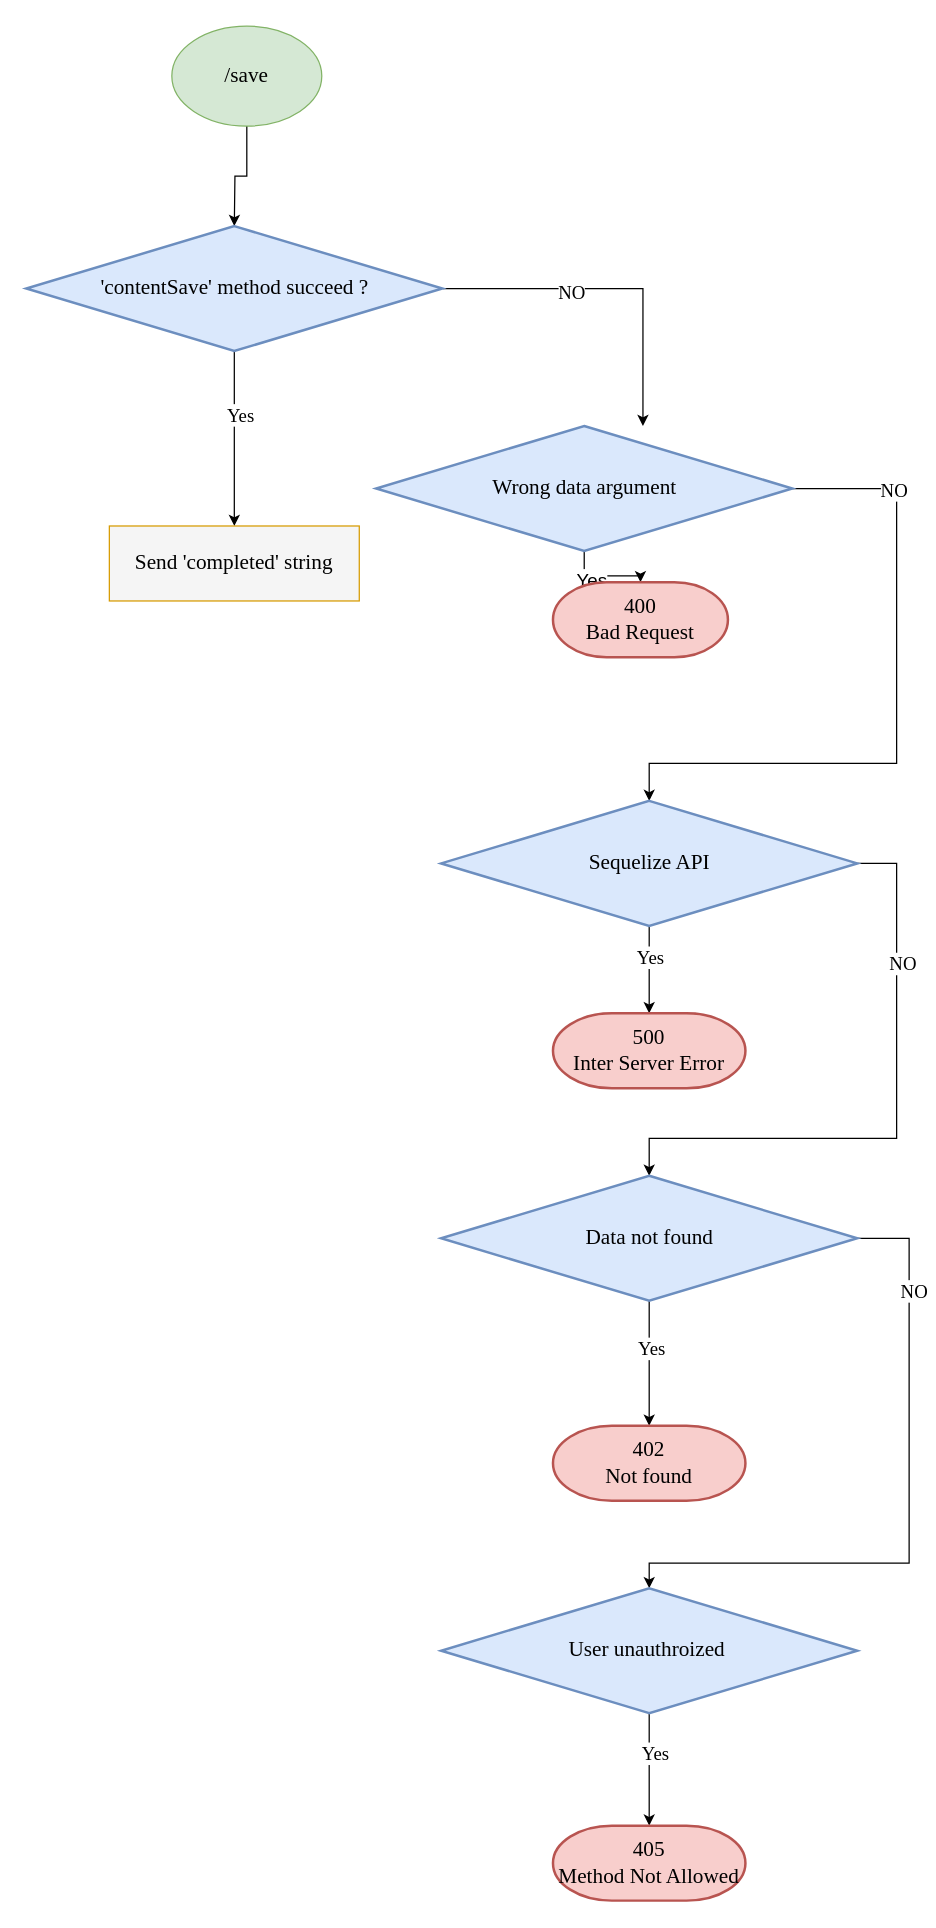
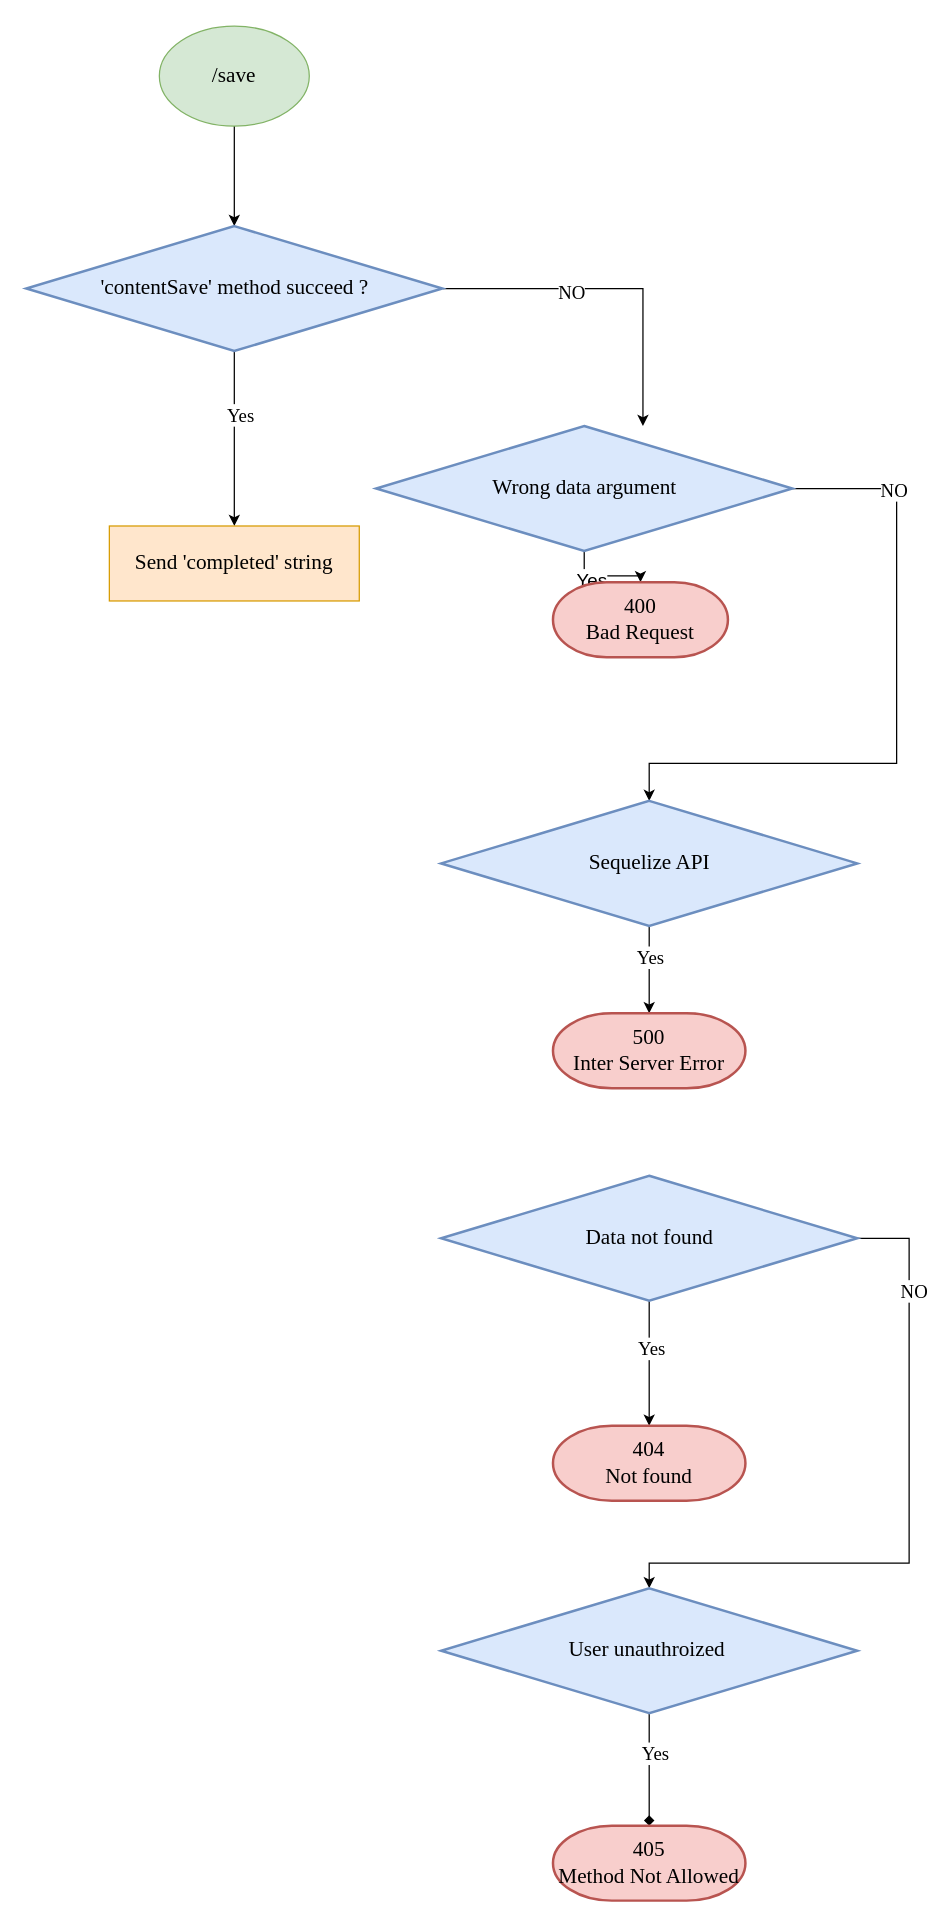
(247, 76) -> (234, 76)
(234, 563) -> (234, 563)
(897, 1119) -> none
(649, 1463) -> (649, 1463)
(649, 1816) -> (649, 1815)
